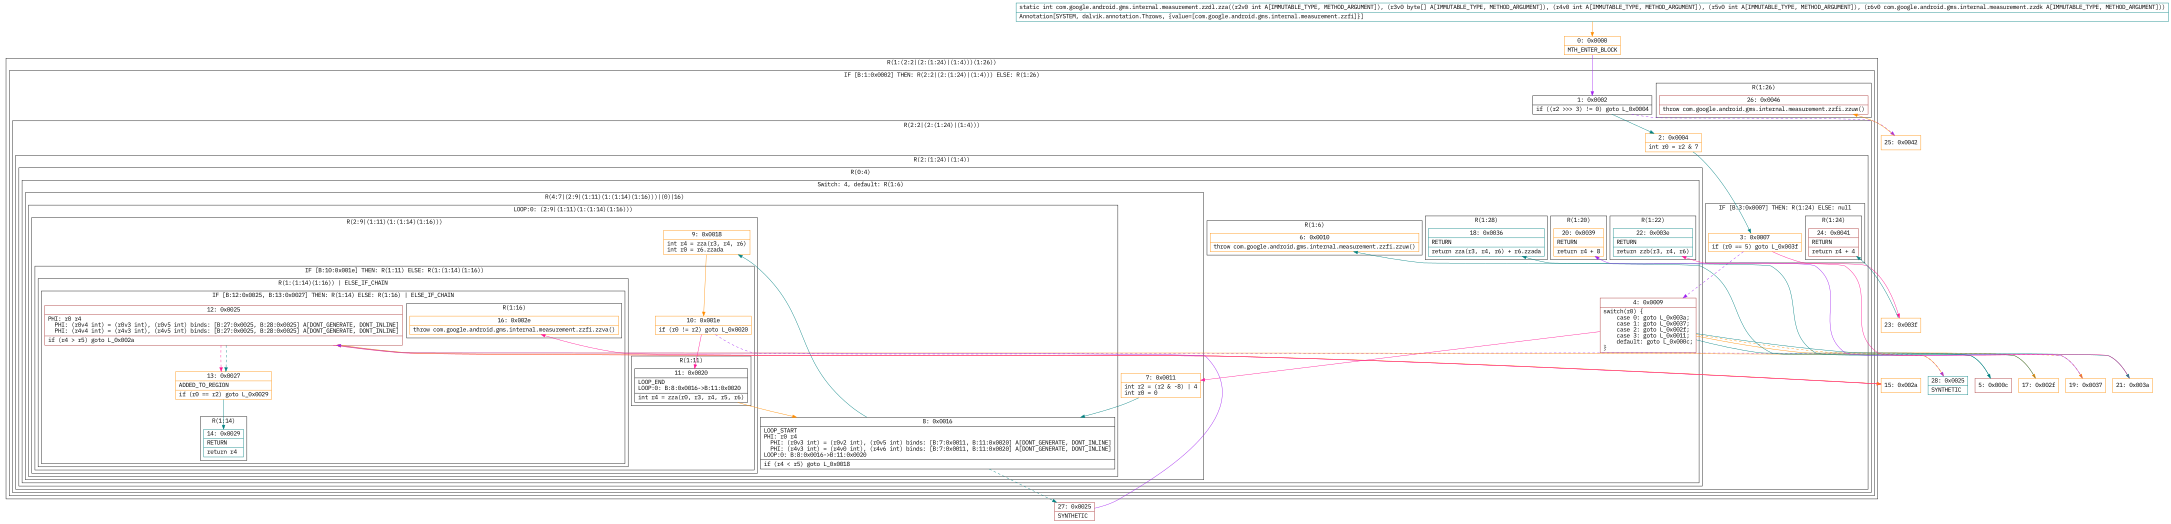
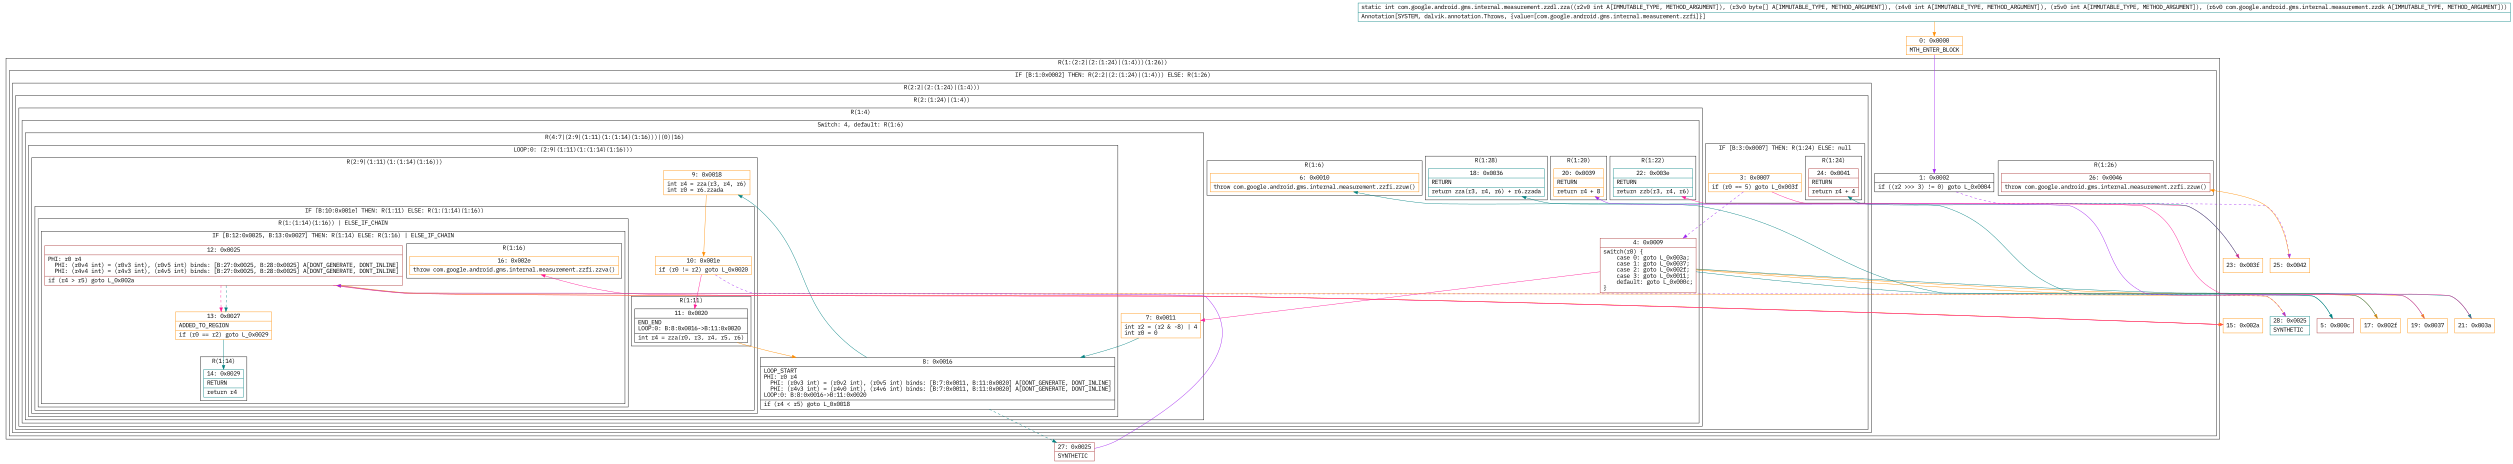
(1673, 143) -> none
(861, 172) -> (861, 113)
(1892, 353) -> (2063, 290)
(651, 382) -> (650, 323)
